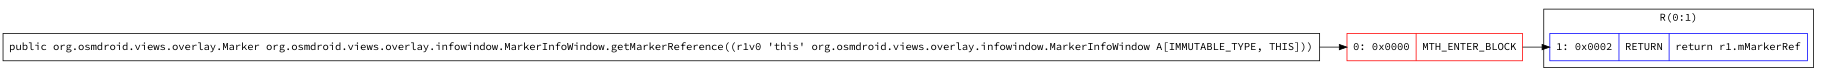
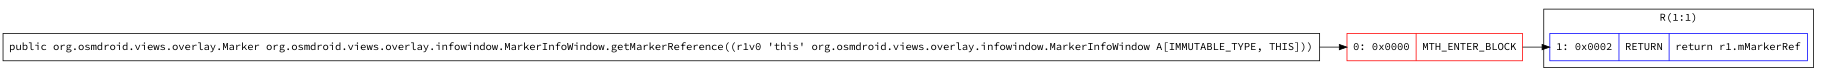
(1679, 18) -> (1679, 18)
